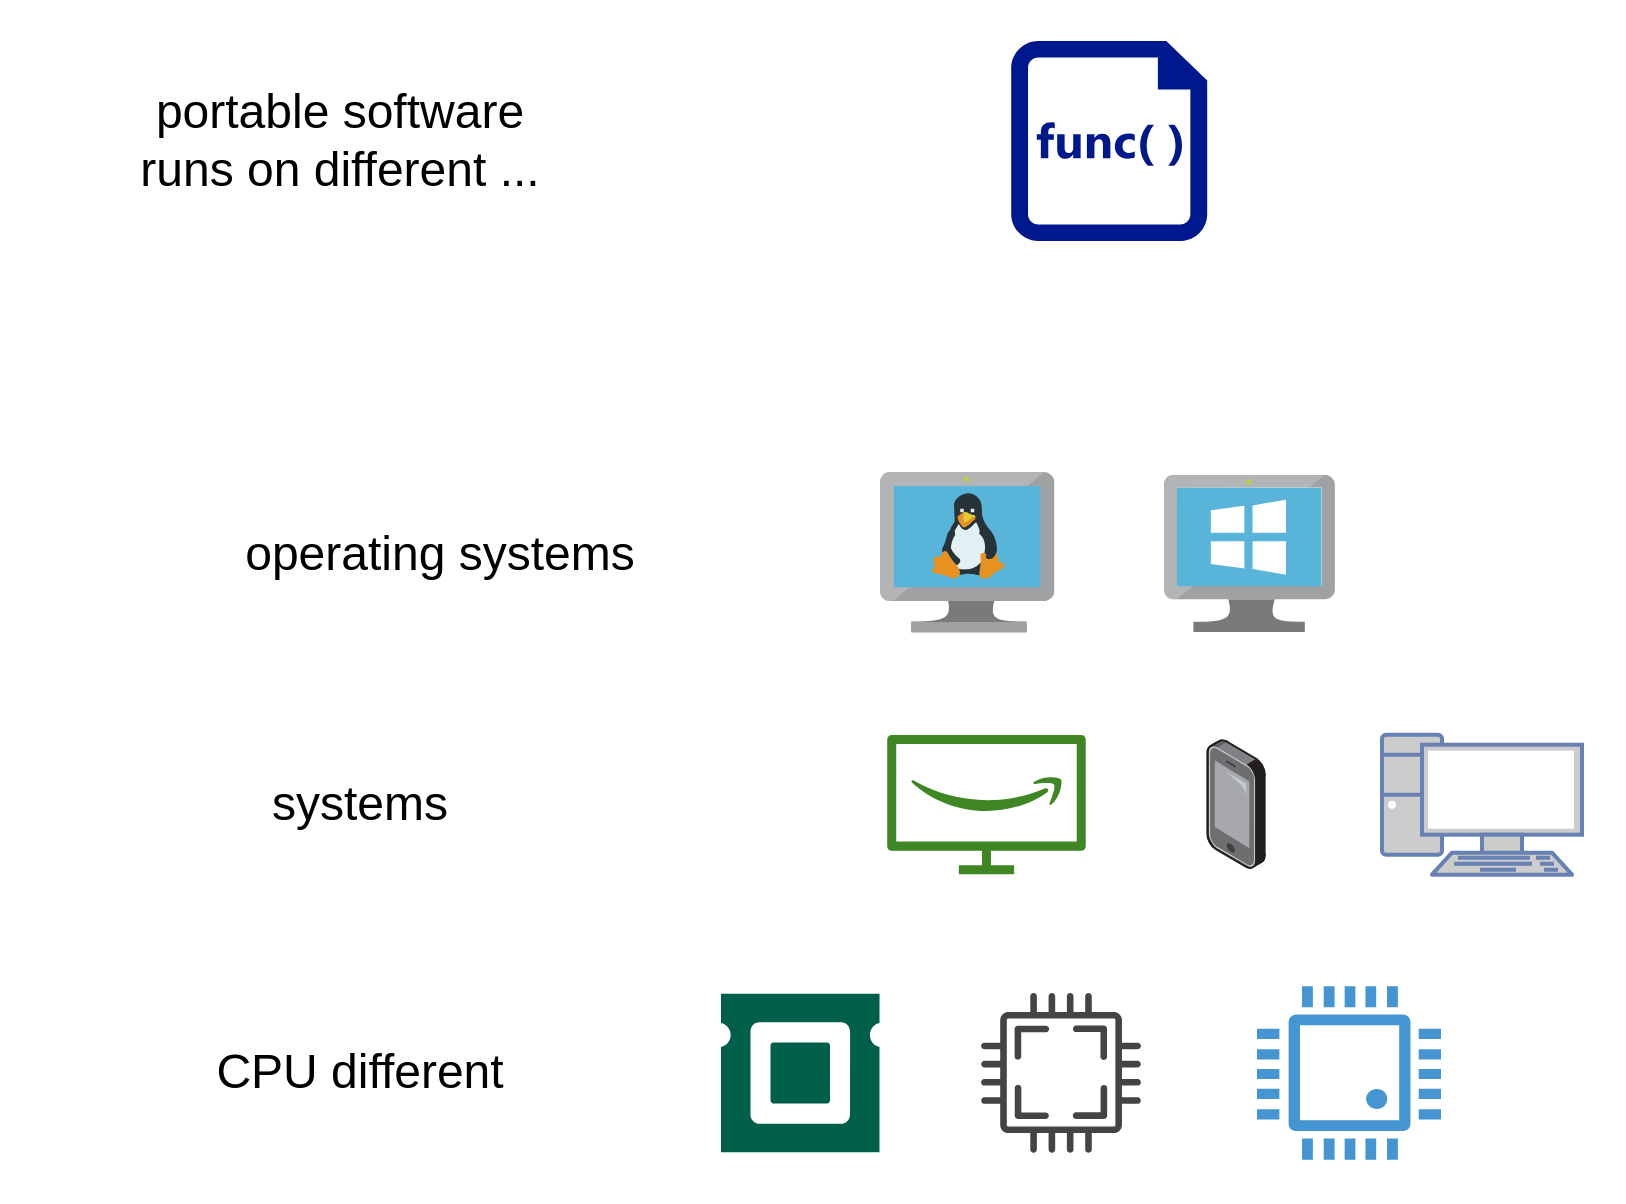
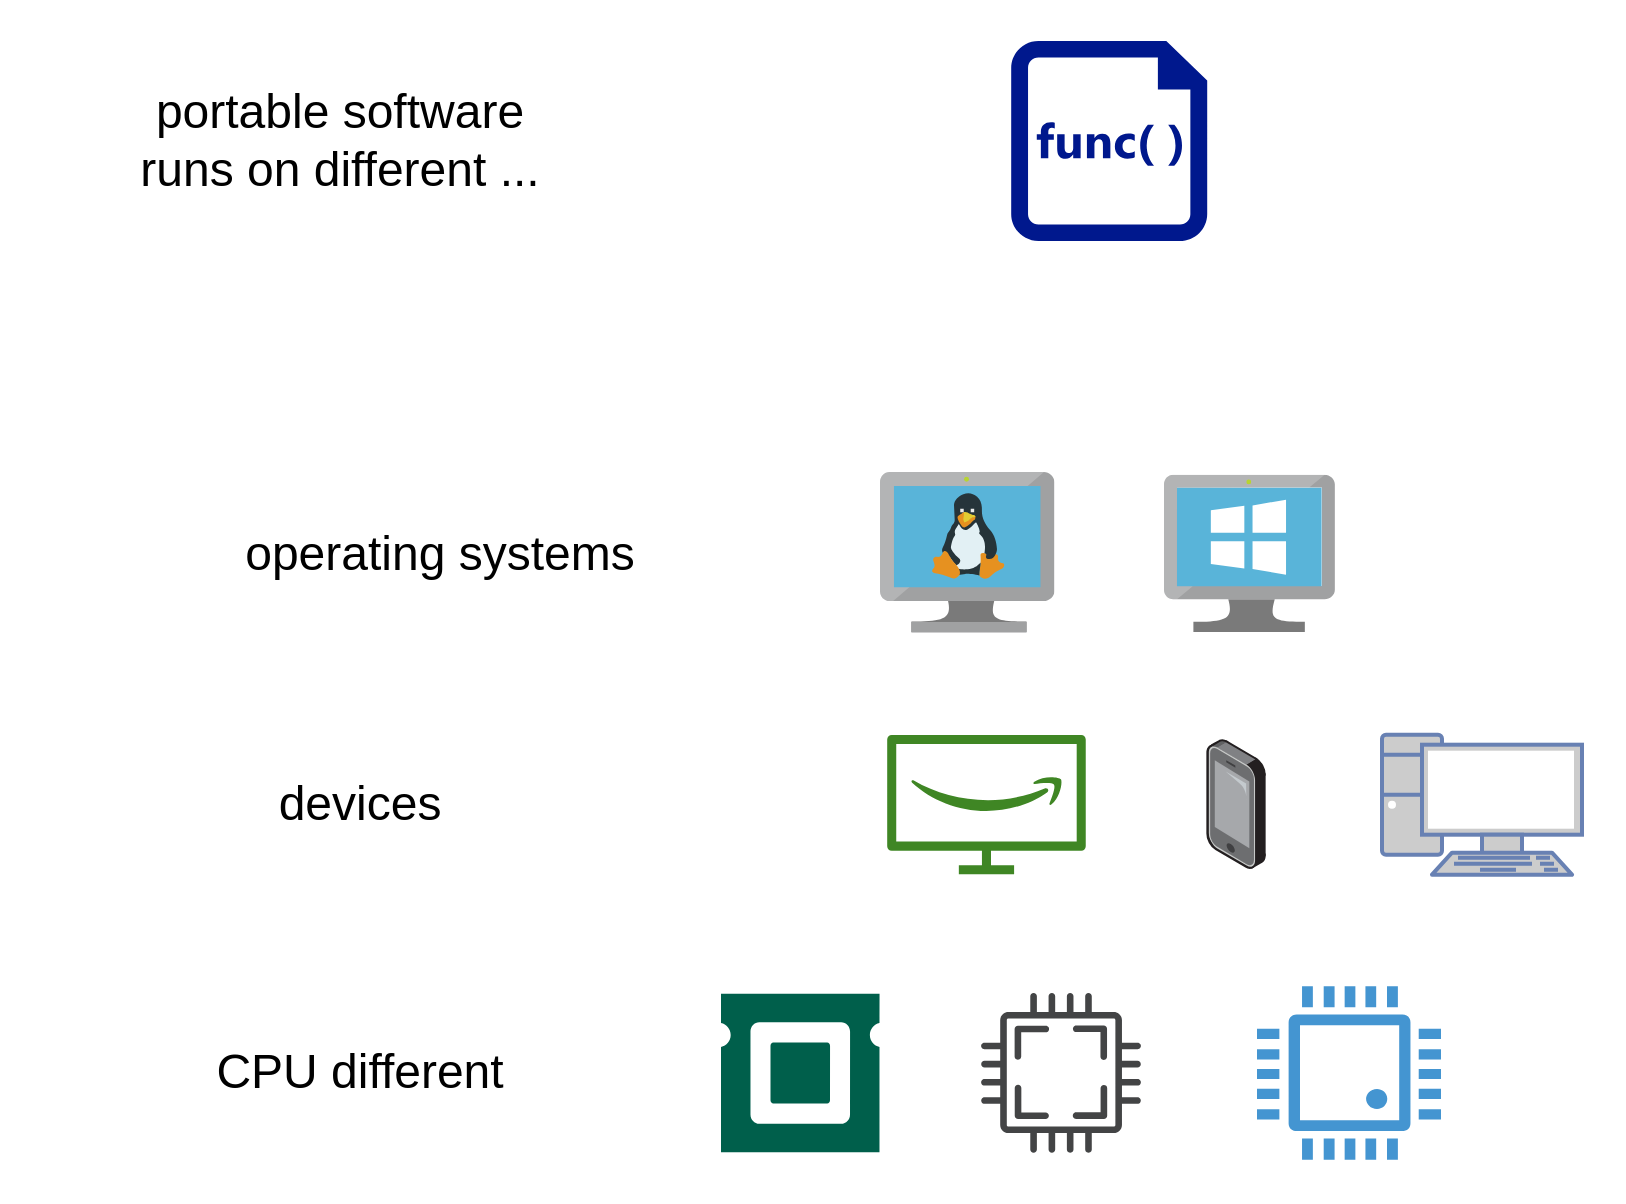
(361, 805) -> (361, 805)
